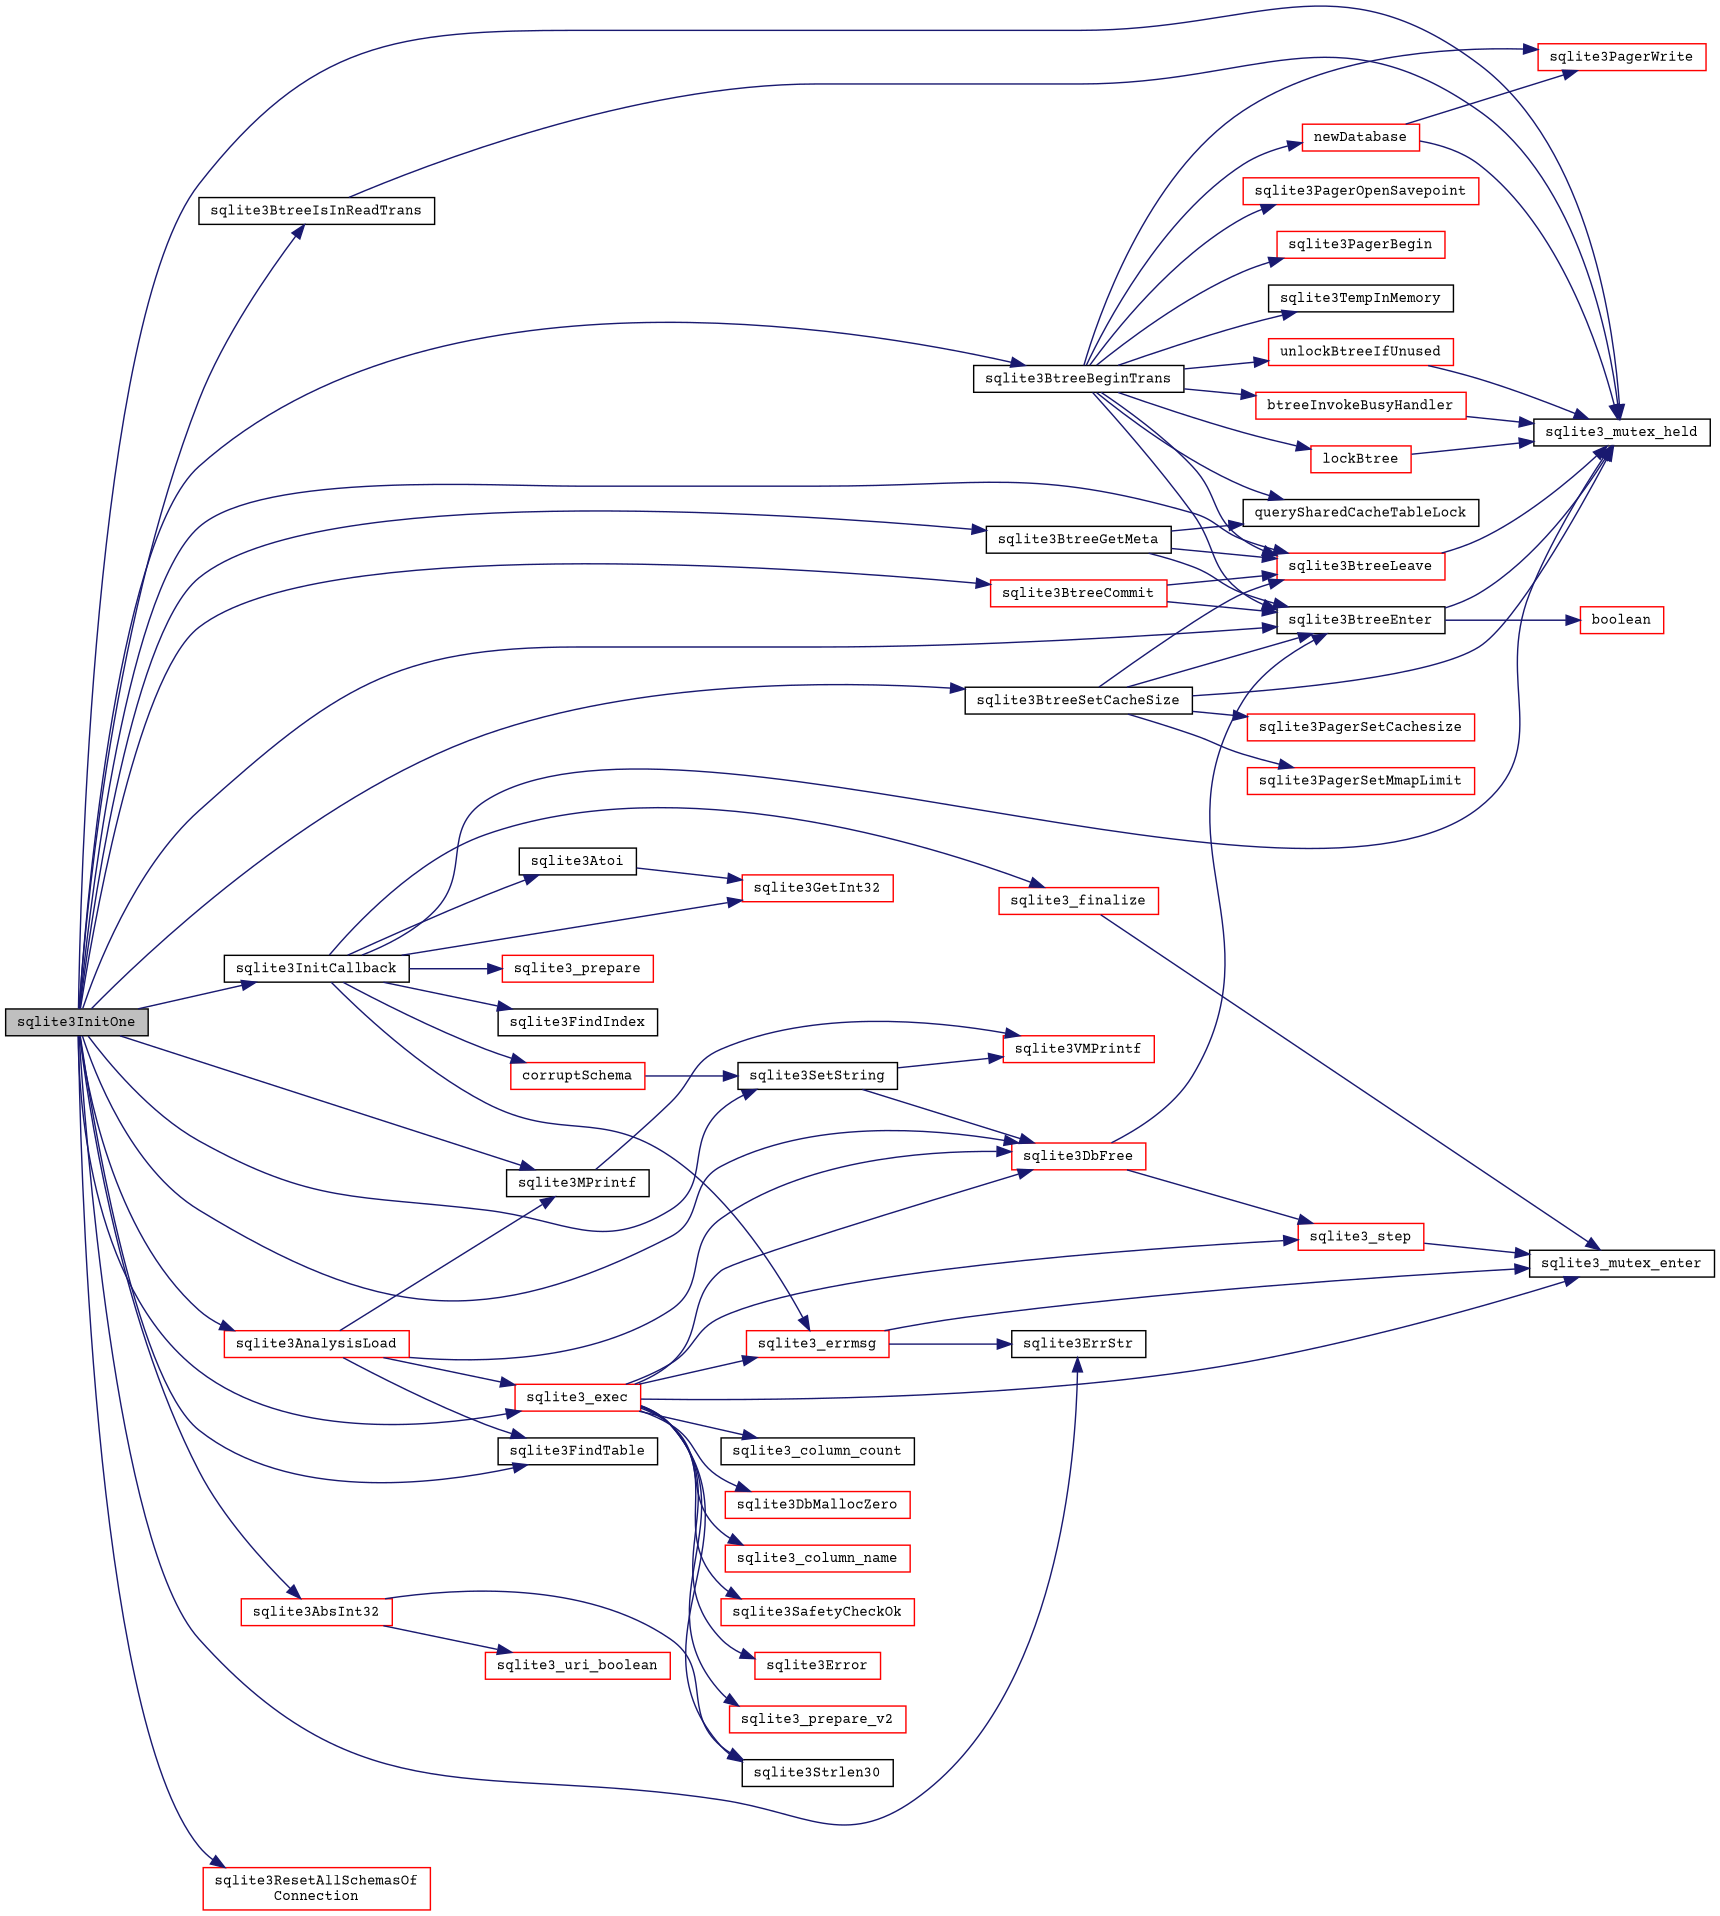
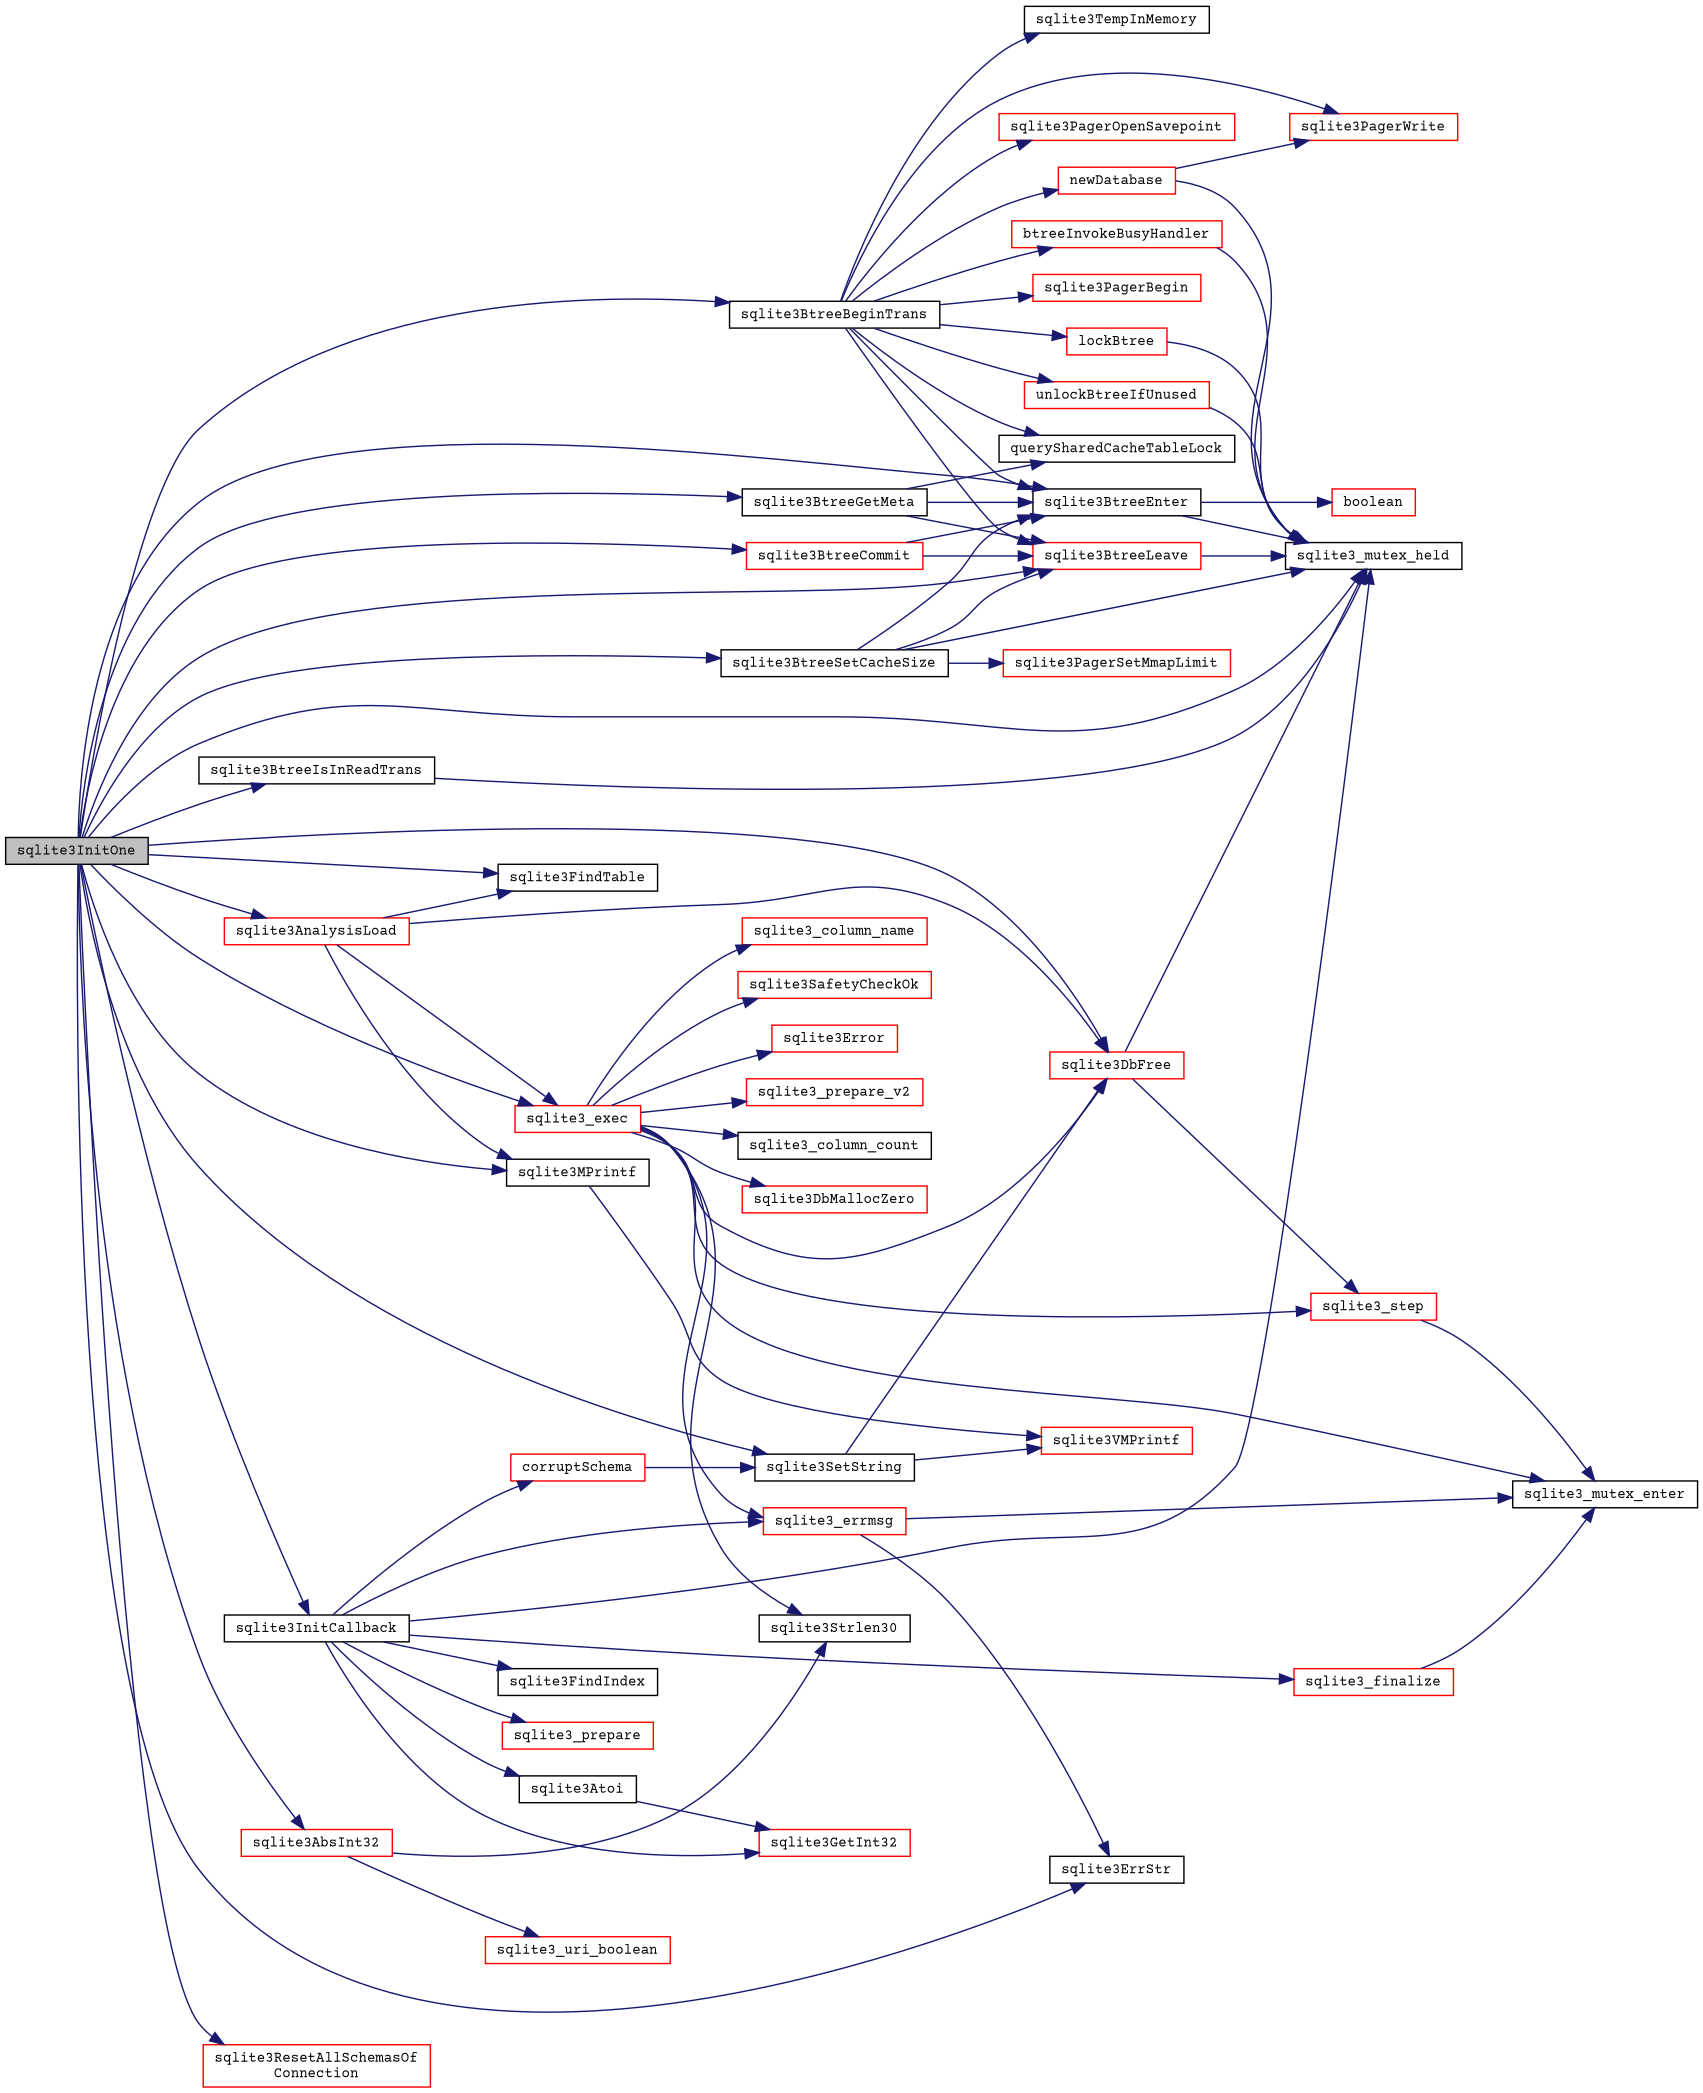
(1361, 727) -> none
(1218, 894) -> (1242, 817)
